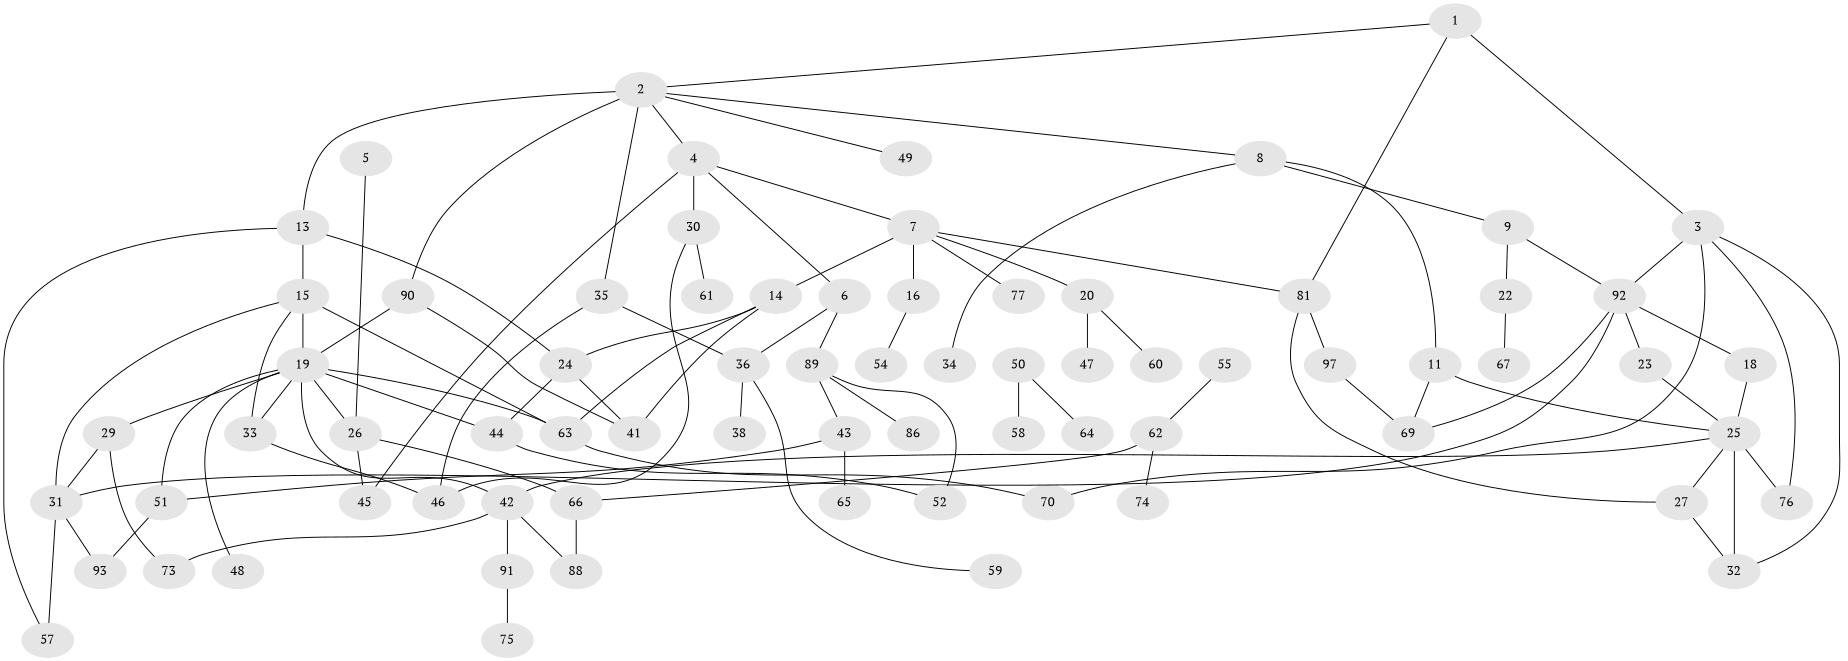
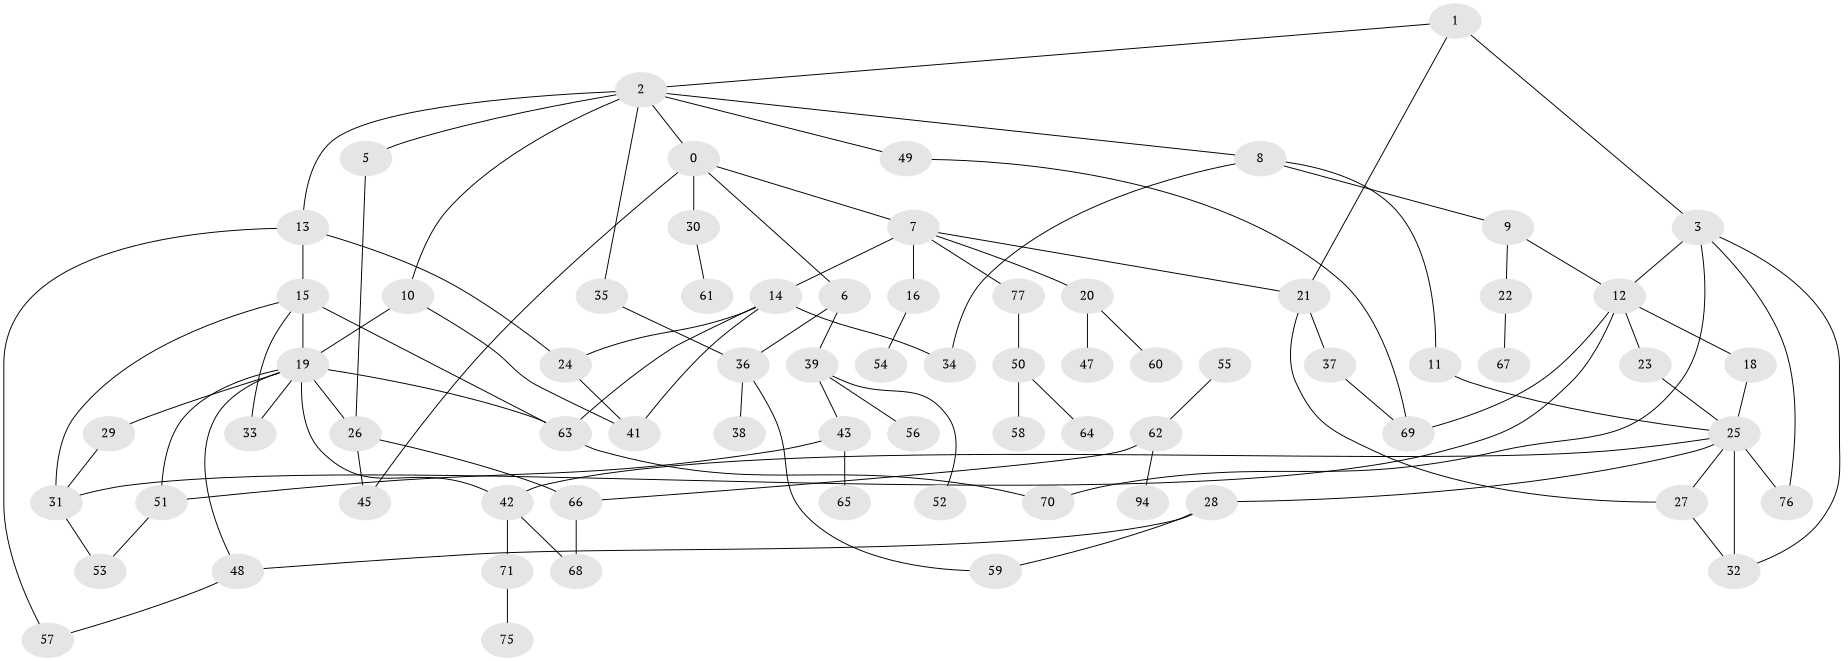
none -> (501, 117)
(694, 159) -> (694, 159)
(408, 296) -> (408, 296)
(1304, 296) -> (1304, 296)
(1620, 296) -> (1620, 296)
none -> (863, 331)
none -> (1019, 331)
(812, 365) -> (812, 365)
(1330, 365) -> (1330, 365)
(1422, 399) -> (1219, 211)
(497, 434) -> none
(914, 434) -> (914, 434)
(439, 503) -> none
(1143, 503) -> (1143, 503)
none -> (1212, 503)
(52, 571) -> (145, 610)
(100, 571) -> (100, 571)
(169, 571) -> none
(507, 571) -> (507, 571)
(576, 571) -> (576, 571)
